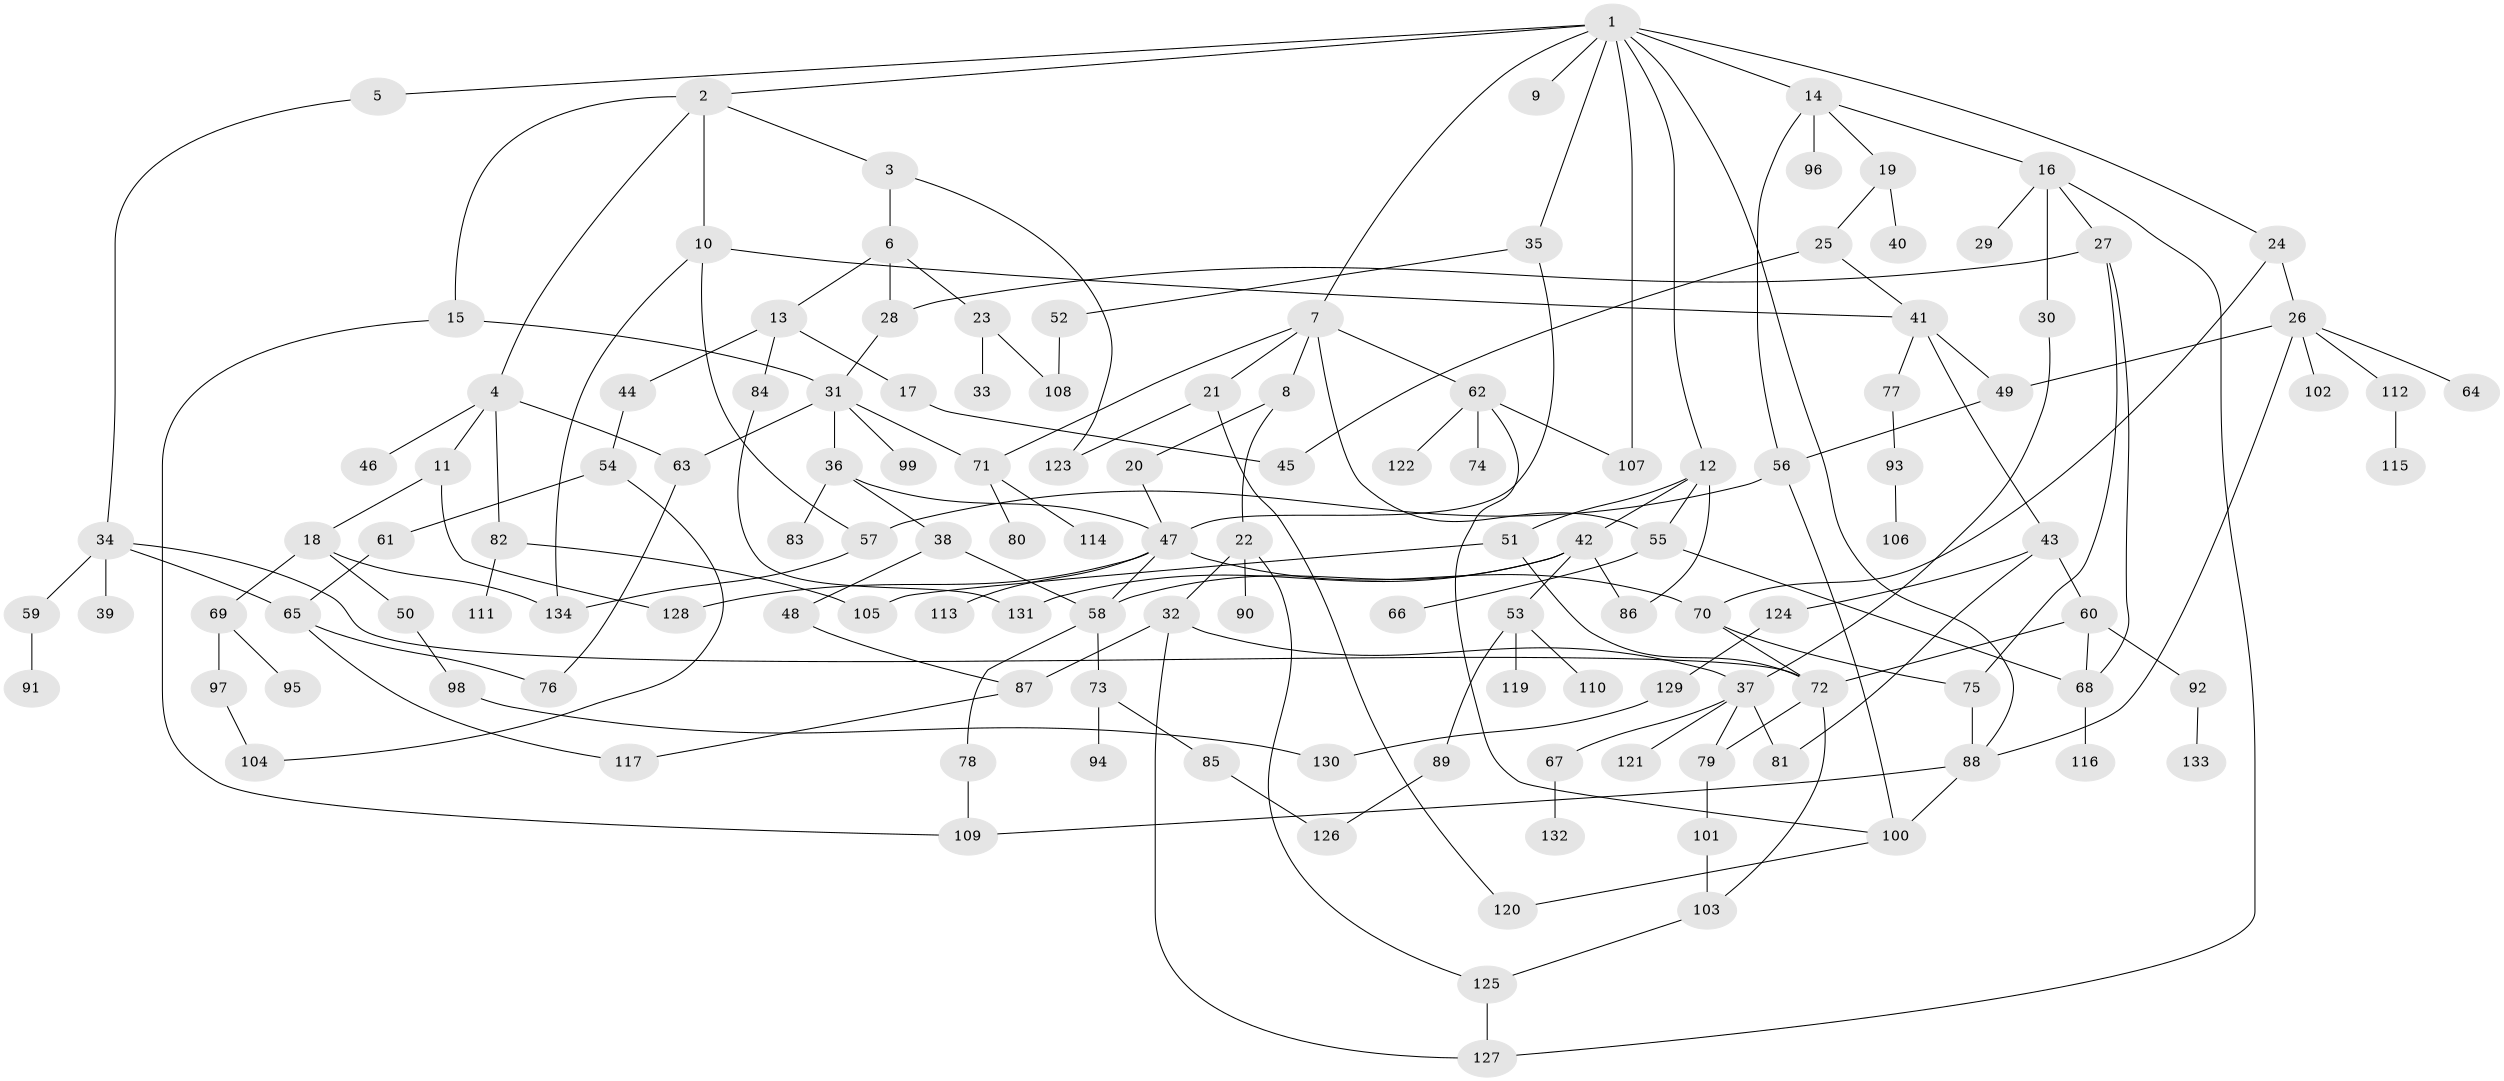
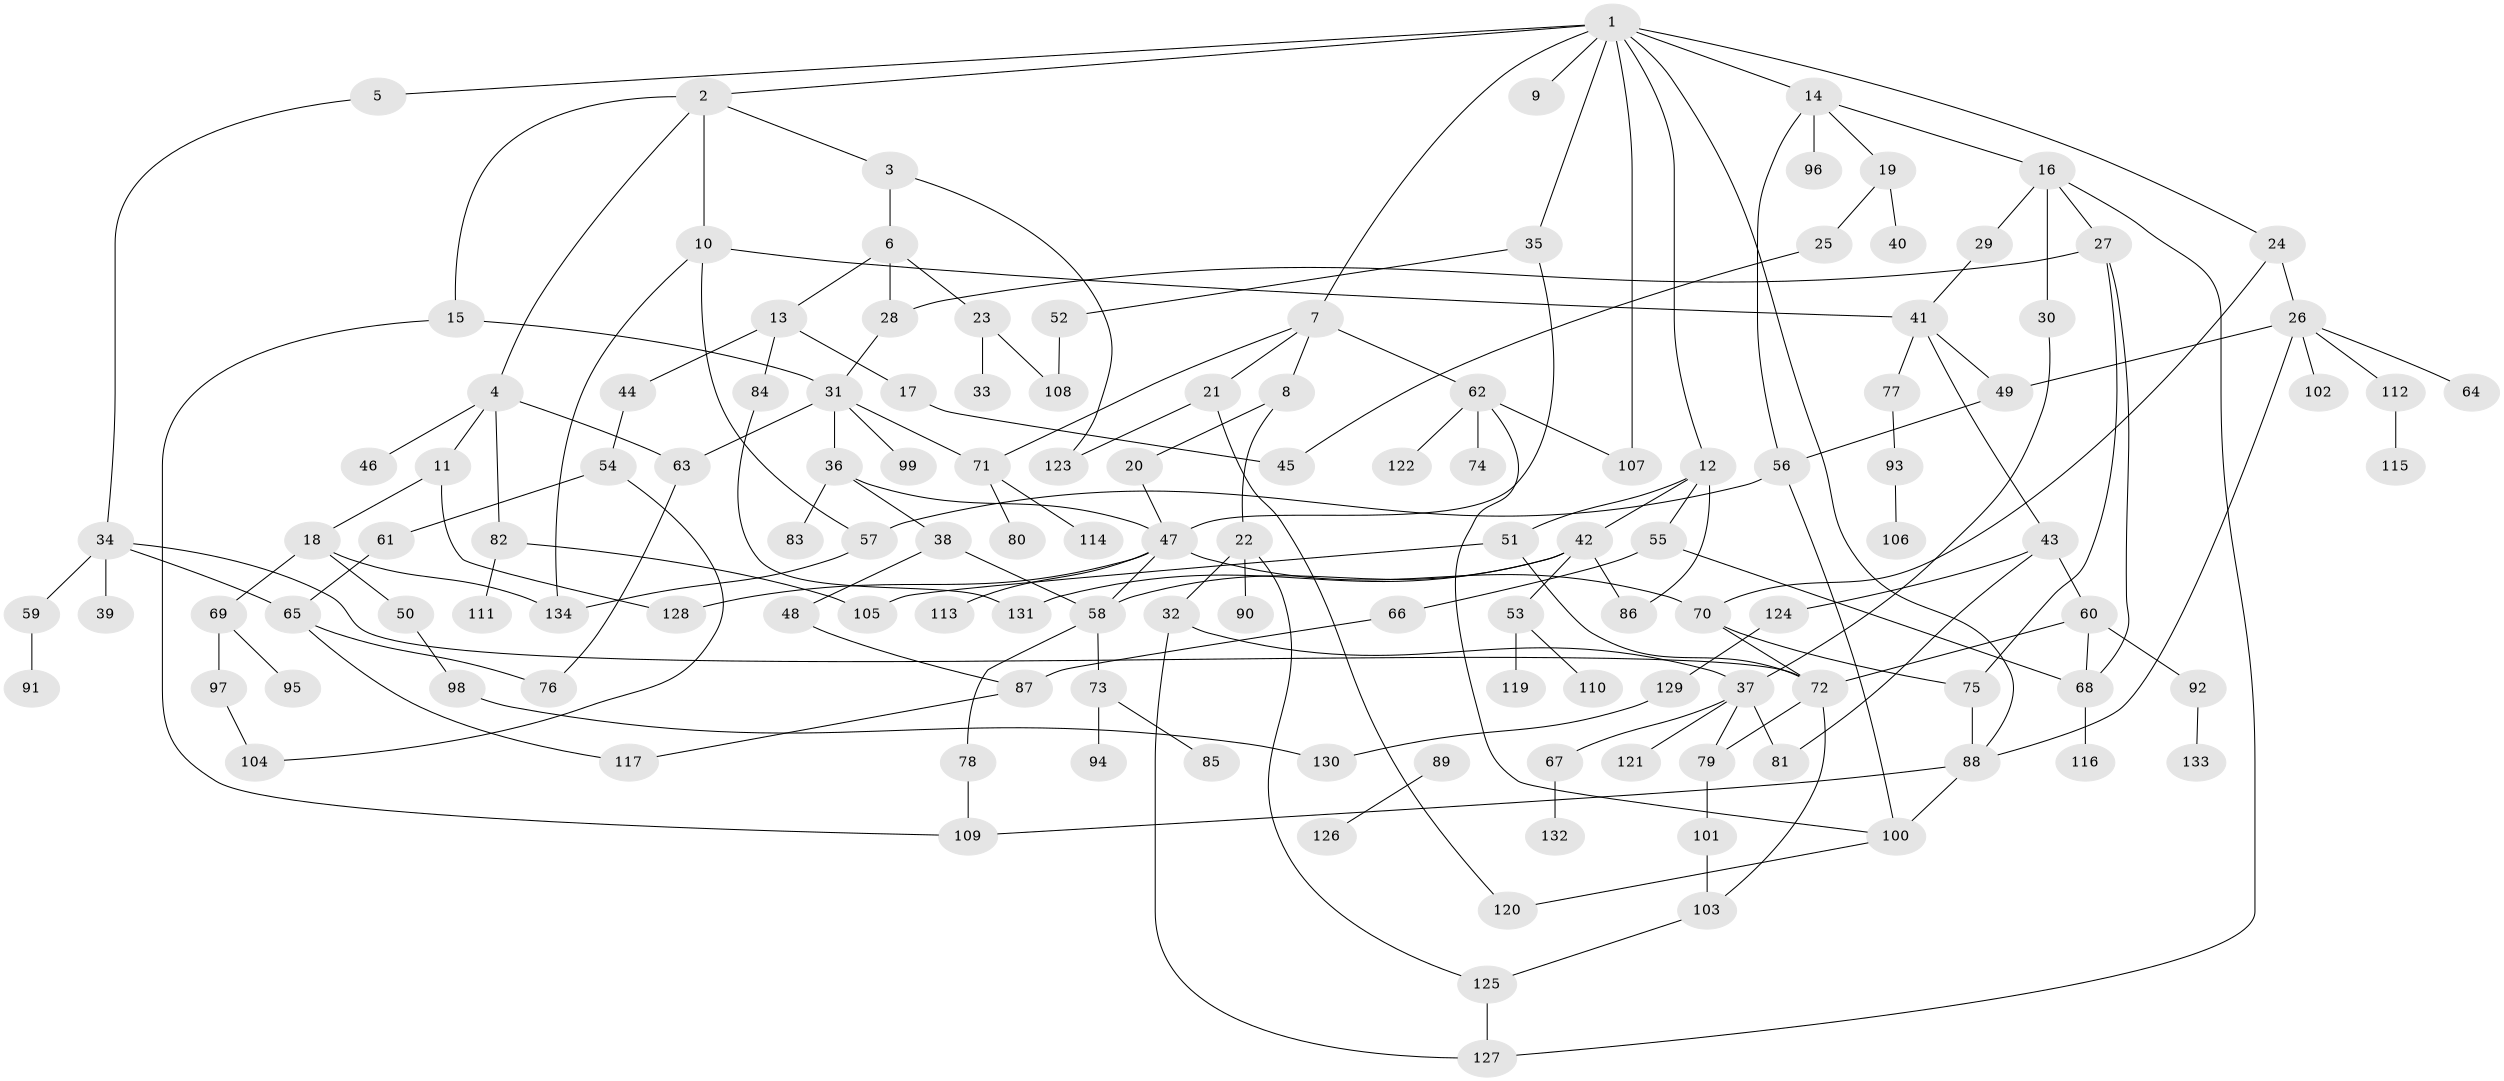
(1875, 284) -> (1952, 282)
(1441, 520) -> none
(1106, 648) -> (1208, 645)
(1466, 694) -> none
(1263, 796) -> none
